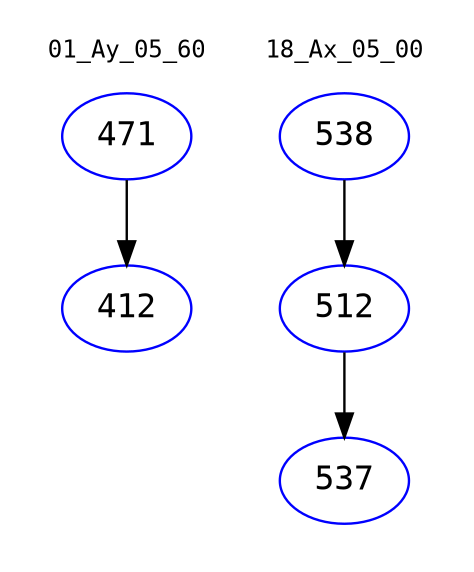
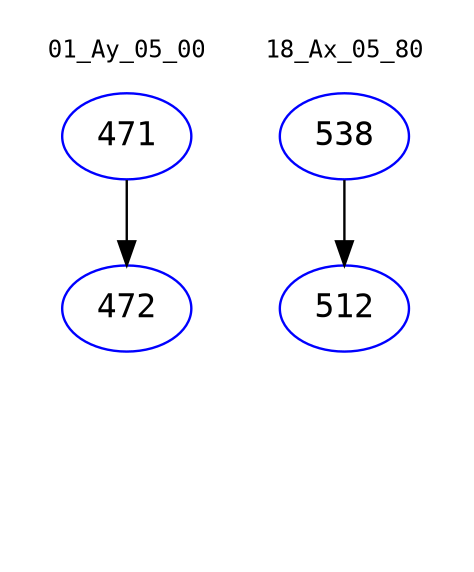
(128, 51) -> (128, 51)
(346, 51) -> (346, 51)
(127, 309) -> (127, 309)
(344, 481) -> none
